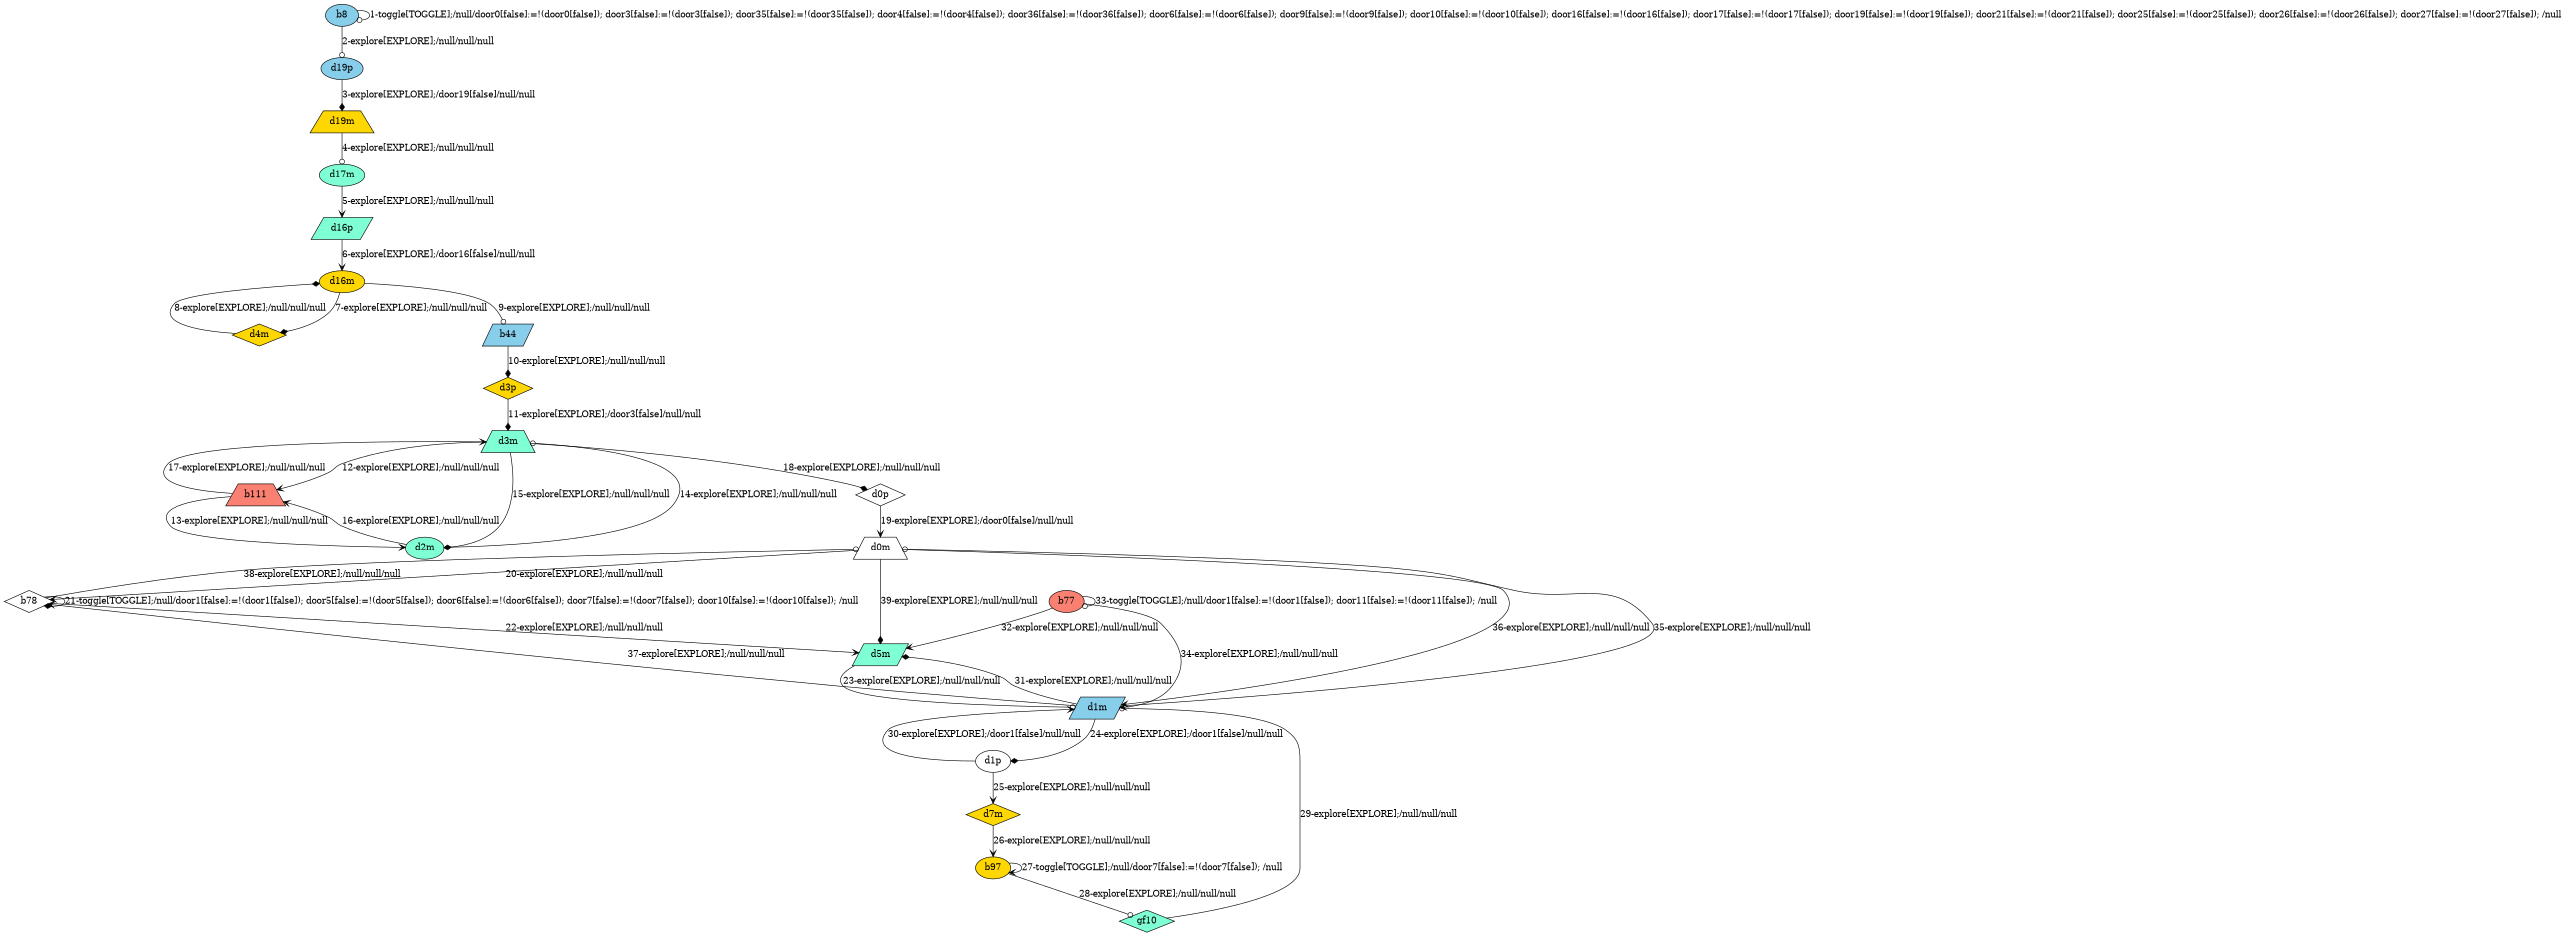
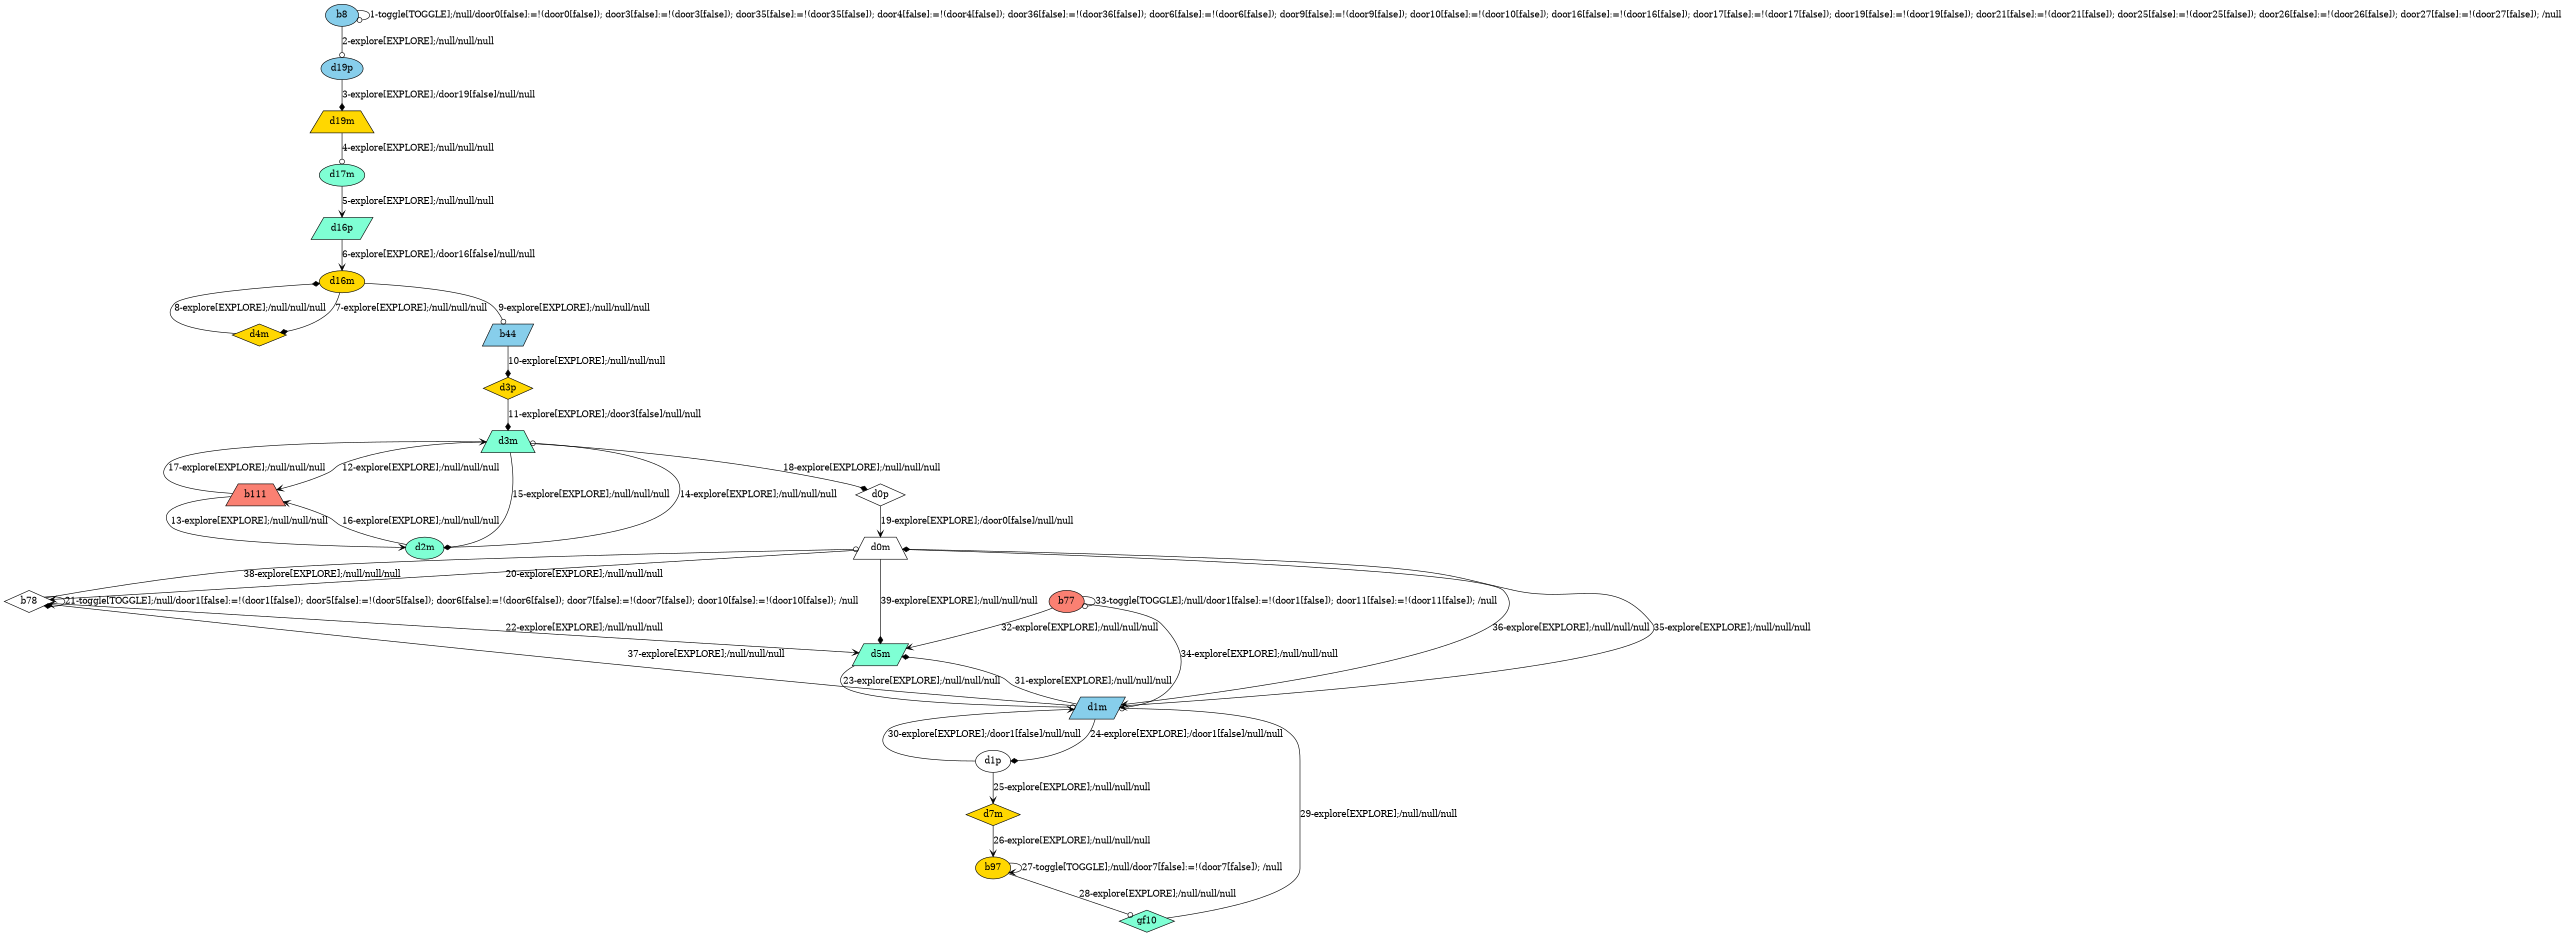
(1556, 594) -> (1557, 594)
